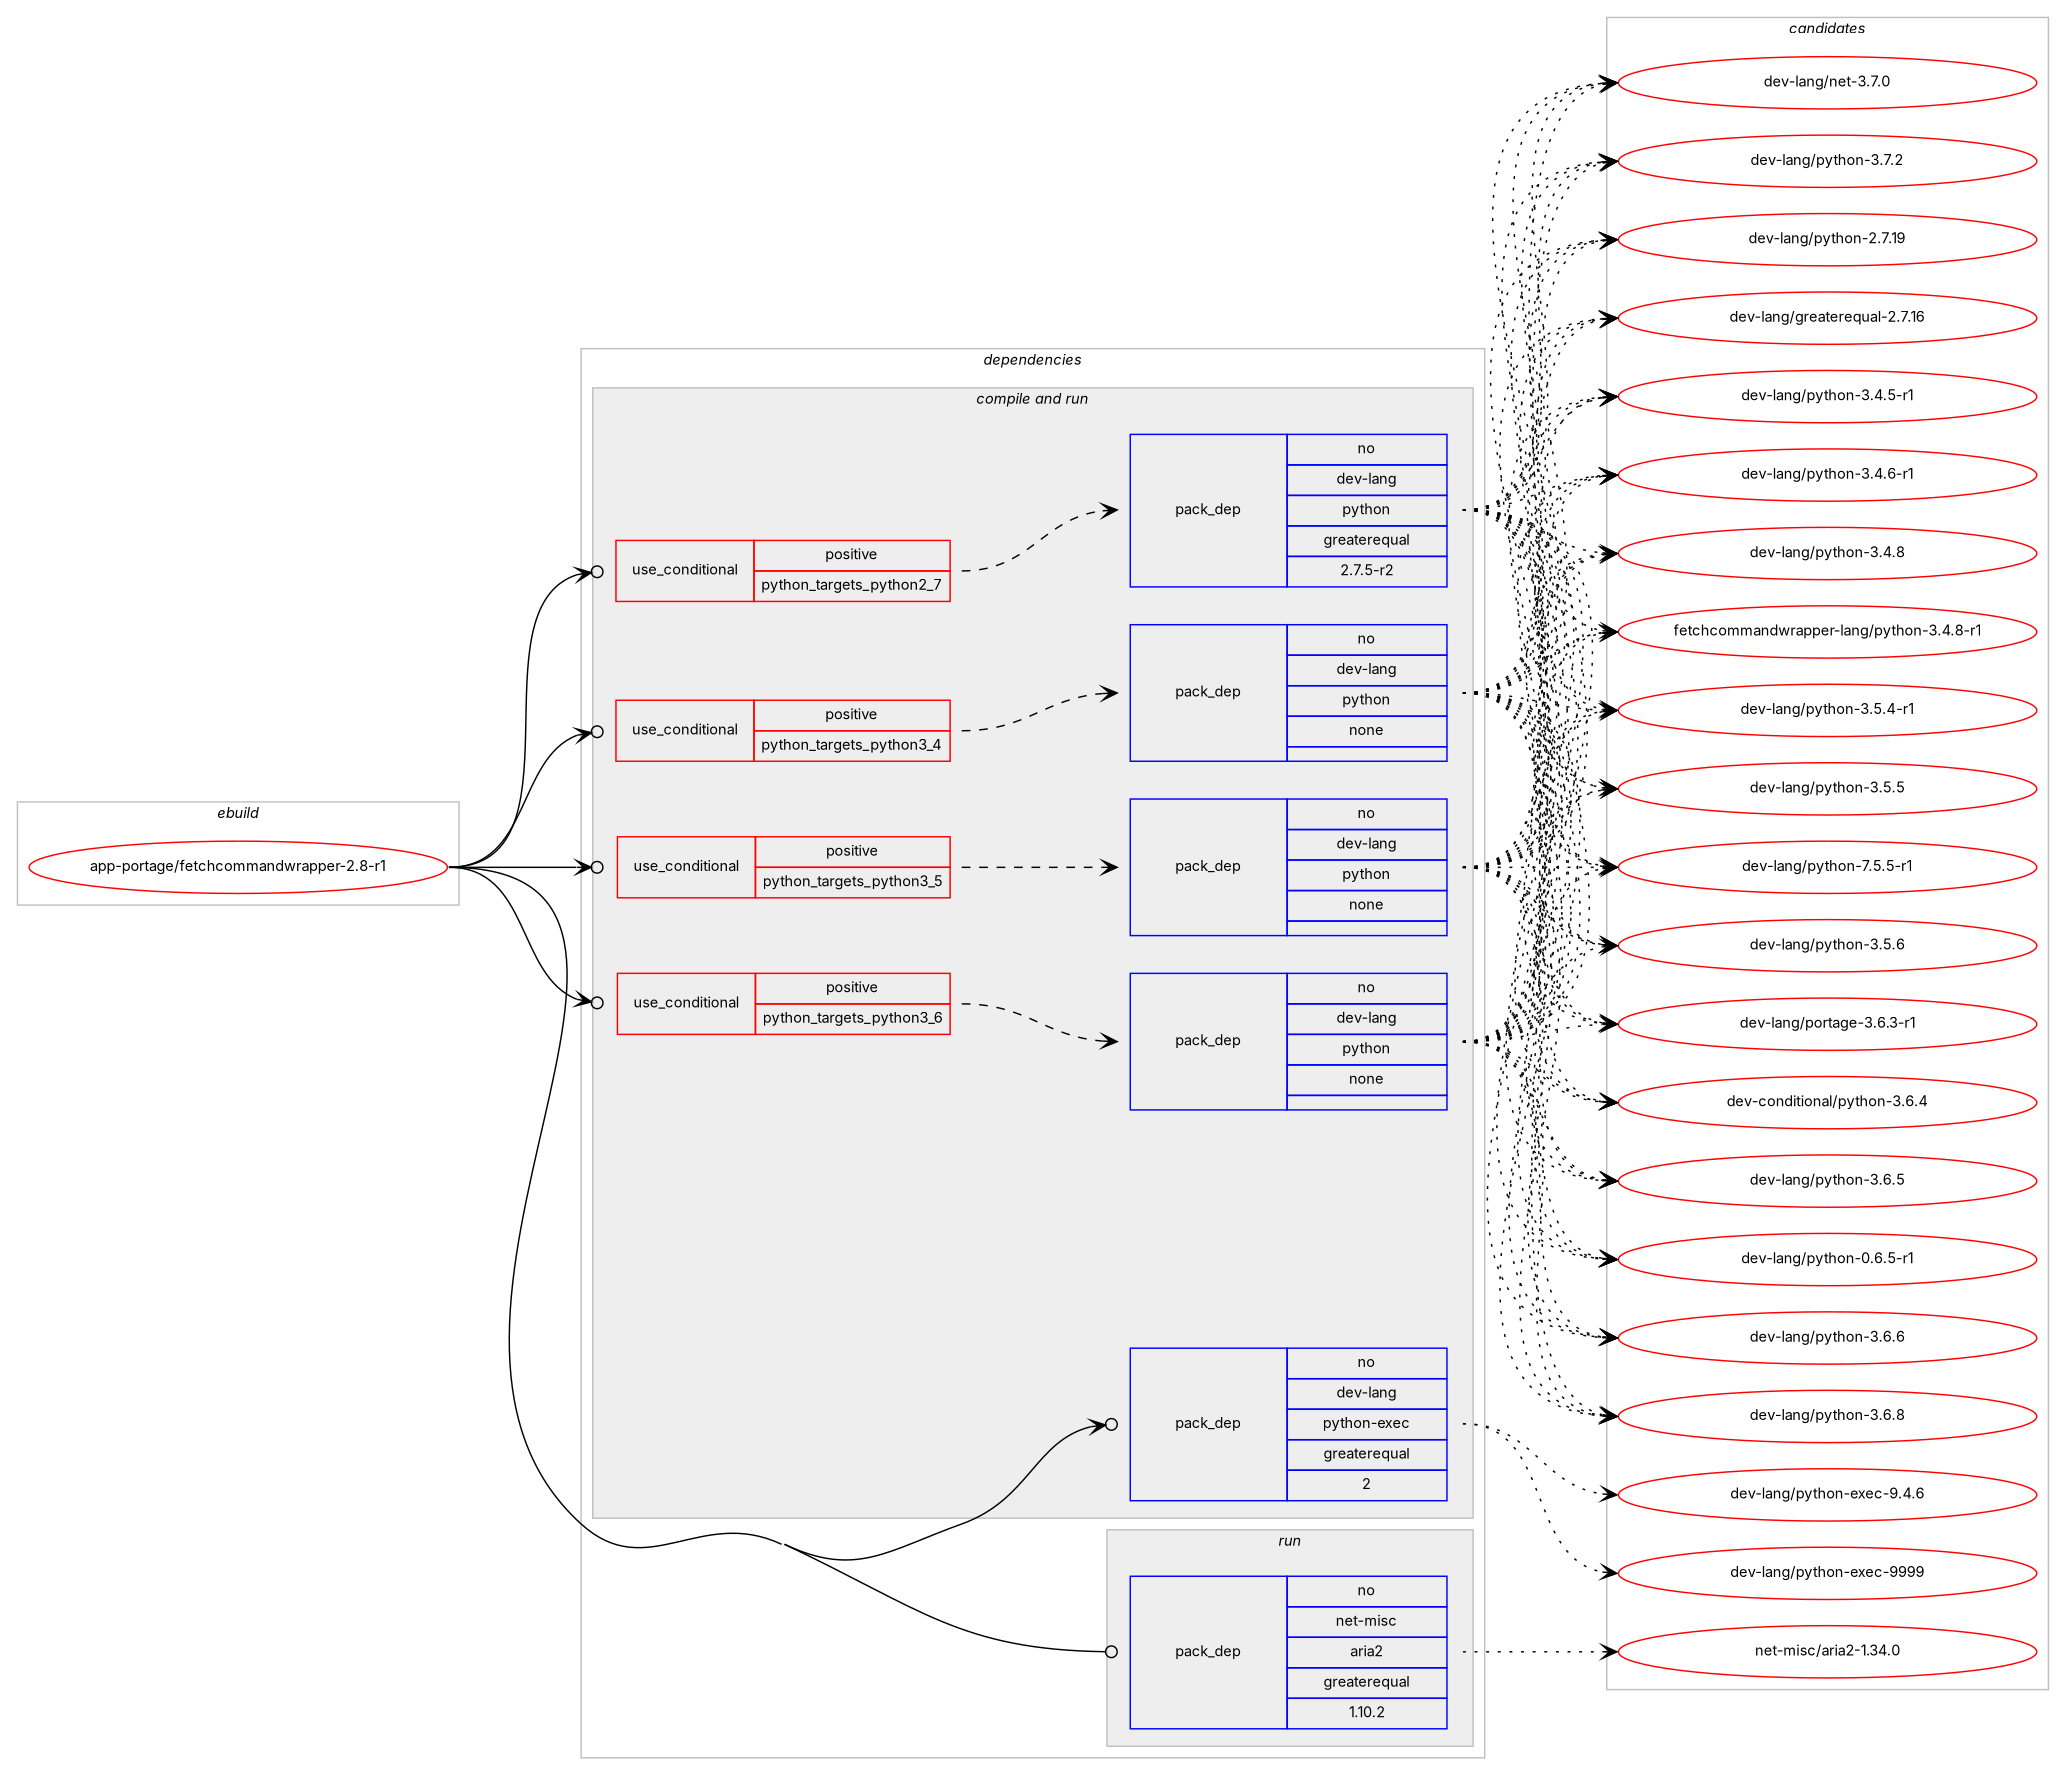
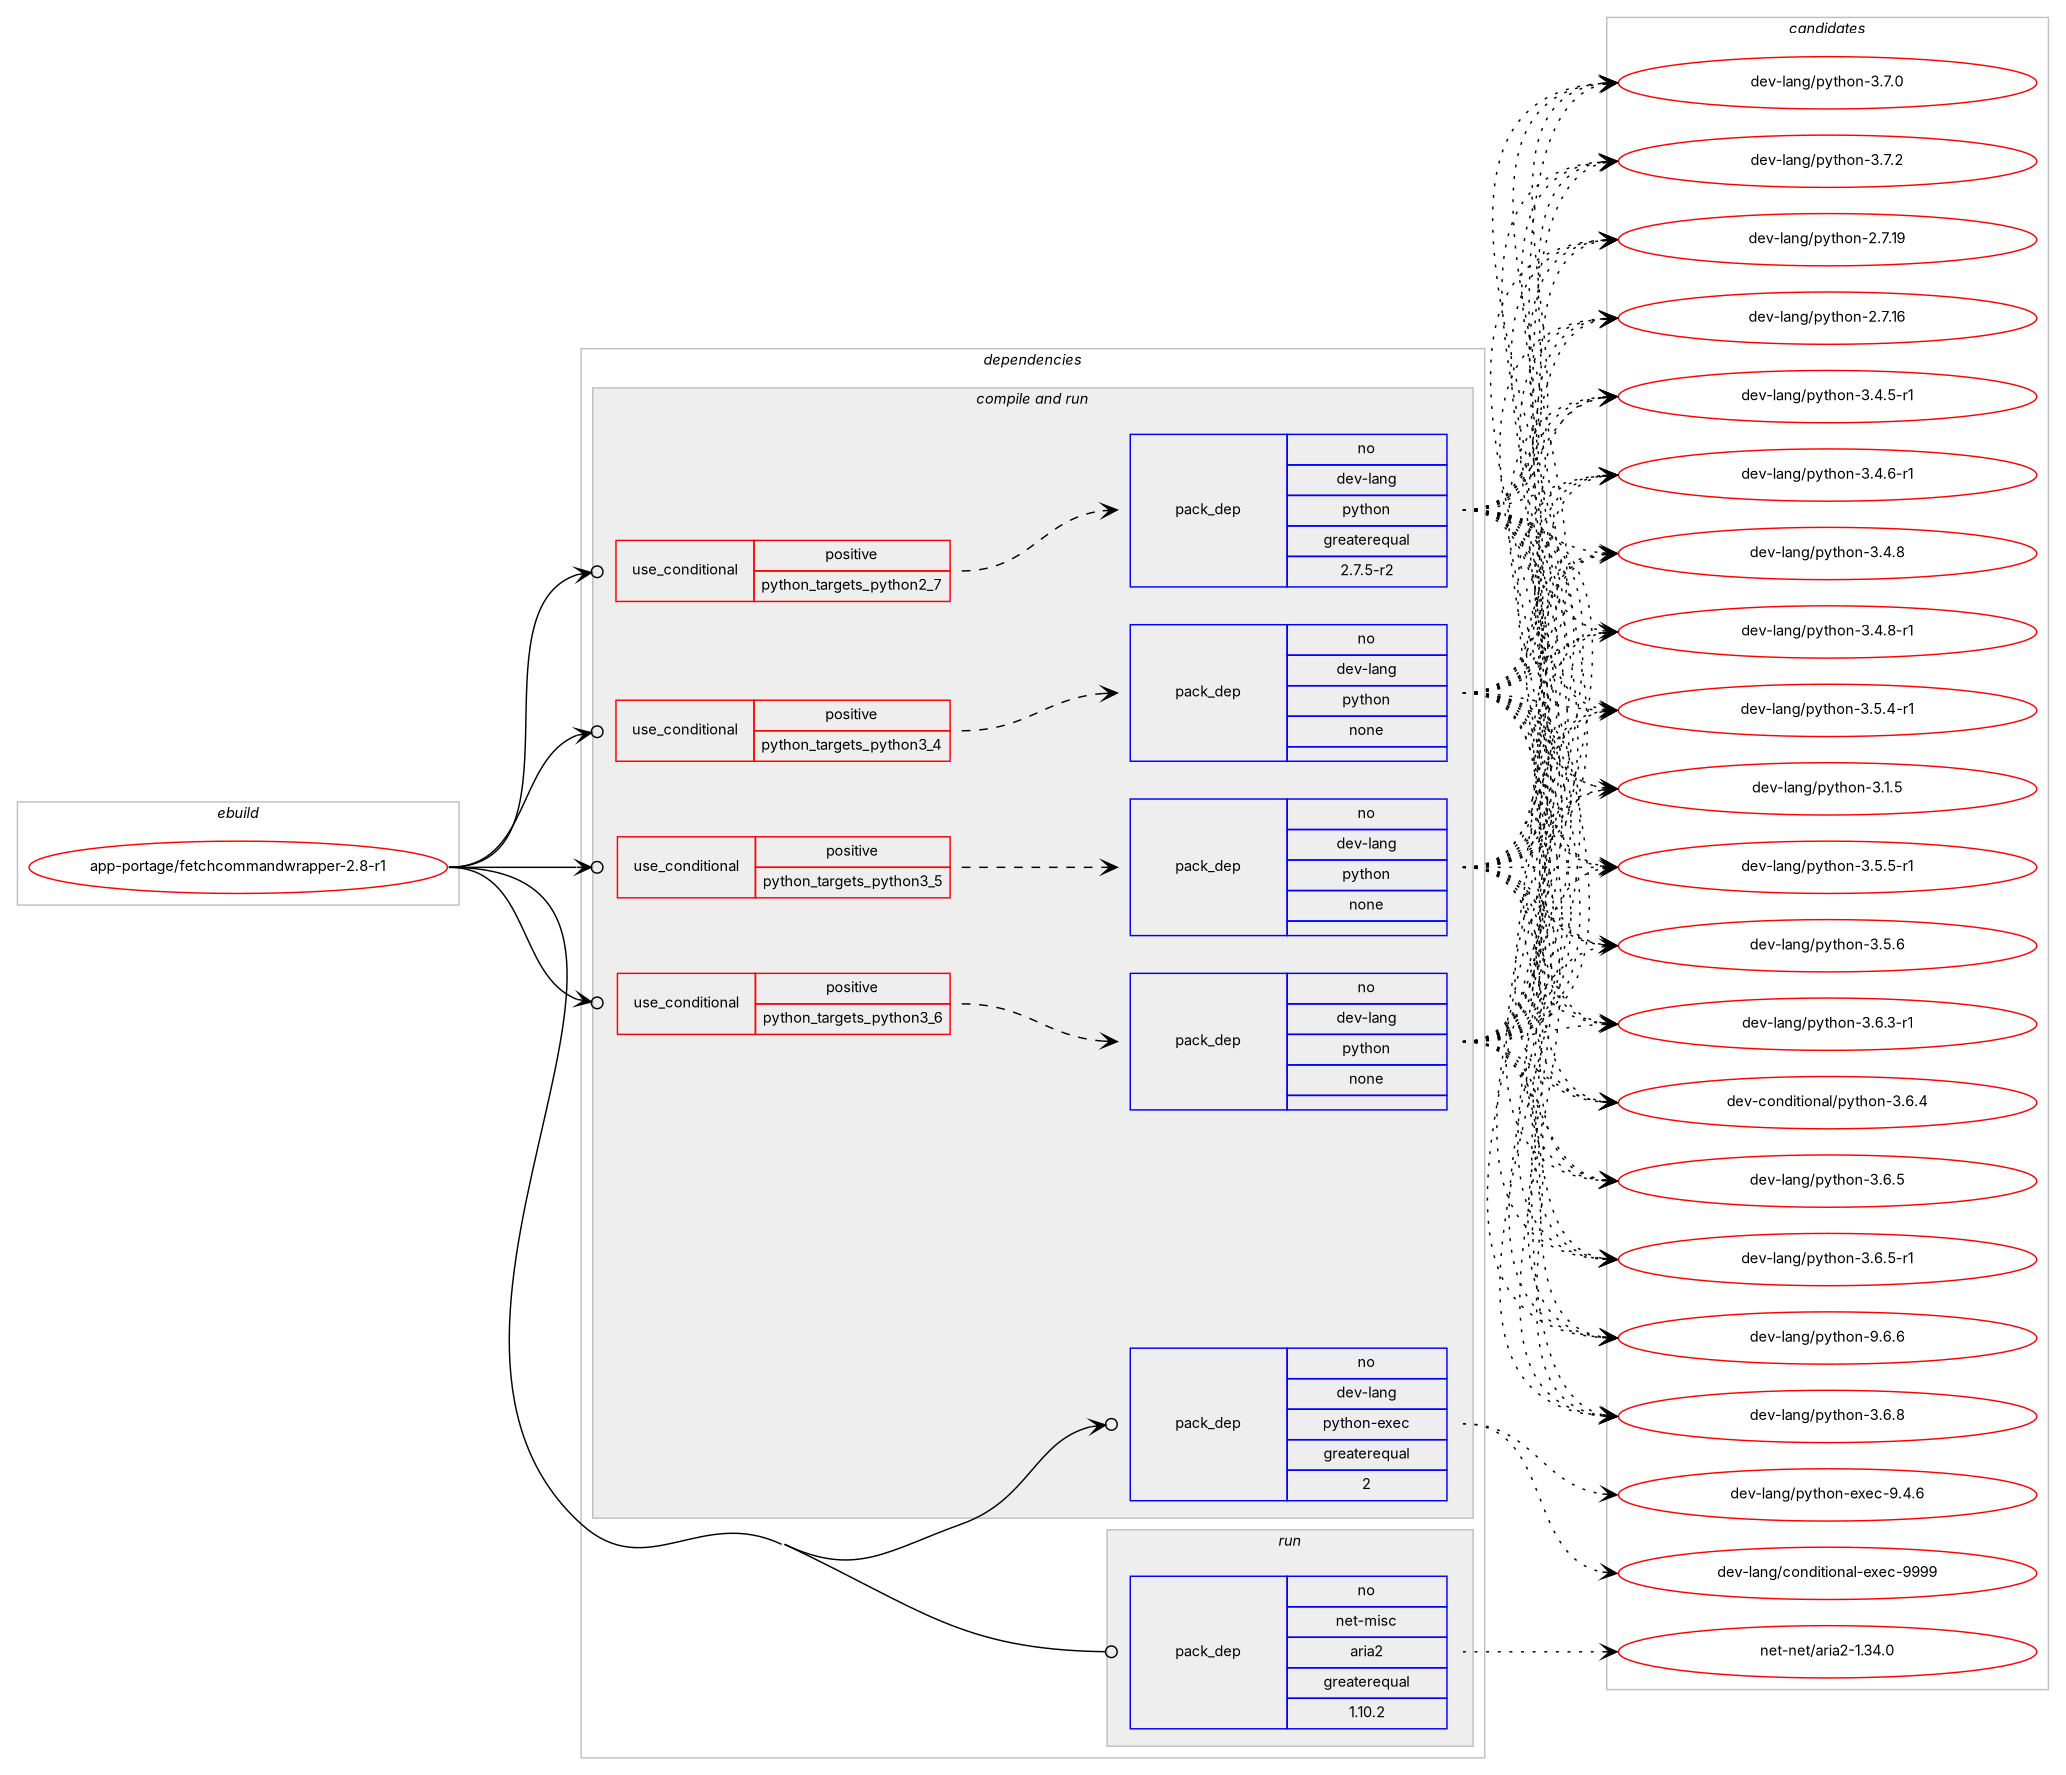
(1828, 83) -> (1828, 83)
(1828, 318) -> (1828, 318)
(1828, 632) -> (1828, 632)
(1828, 789) -> (1828, 789)
(1828, 867) -> (1828, 867)
(1828, 1024) -> (1828, 1024)
(1828, 1260) -> (1828, 1260)
(1828, 1338) -> (1828, 1338)
(1828, 1573) -> (1828, 1573)
(1828, 1652) -> (1828, 1652)
